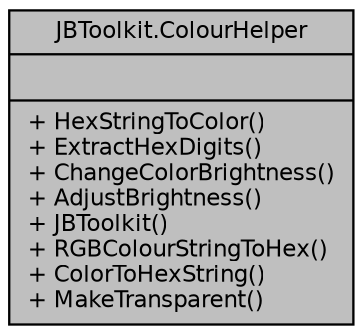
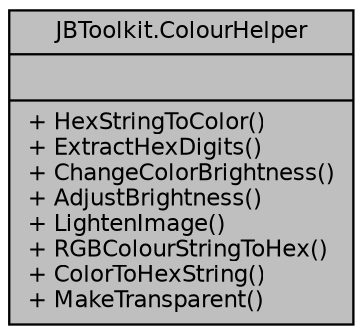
(98, 224) -> (127, 224)
